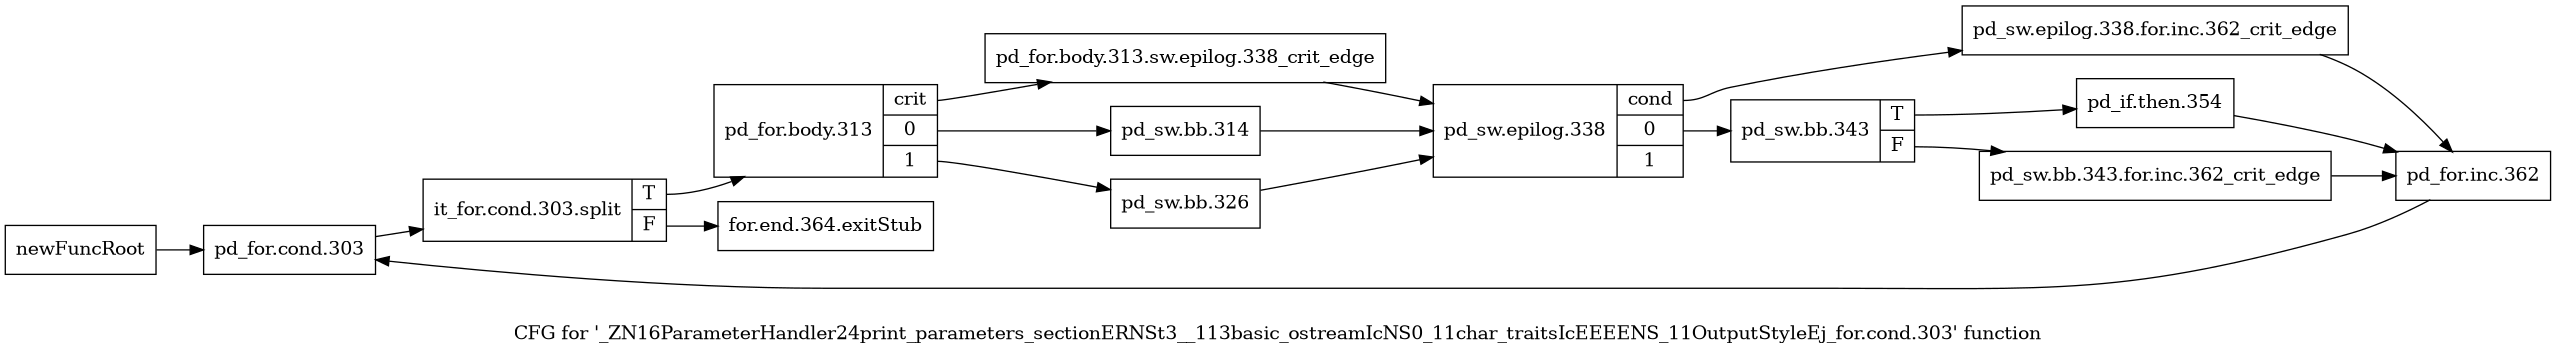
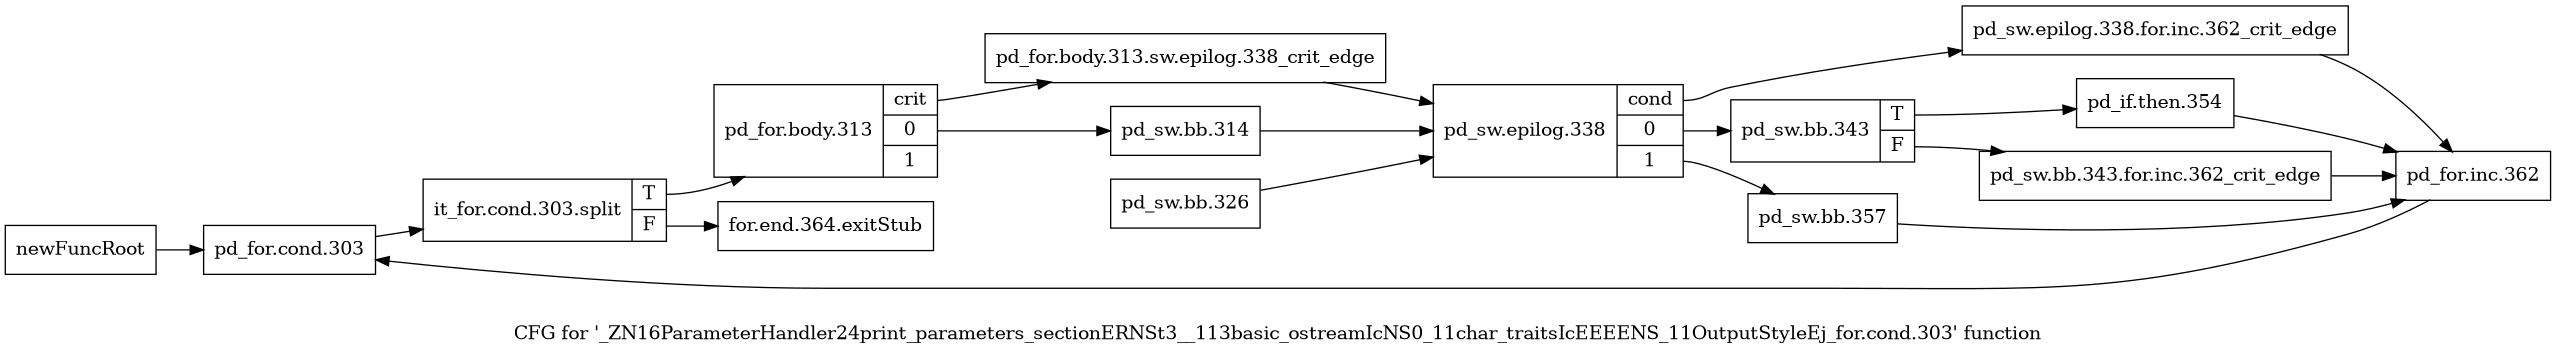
(1017, 173) -> none
none -> (1823, 218)
